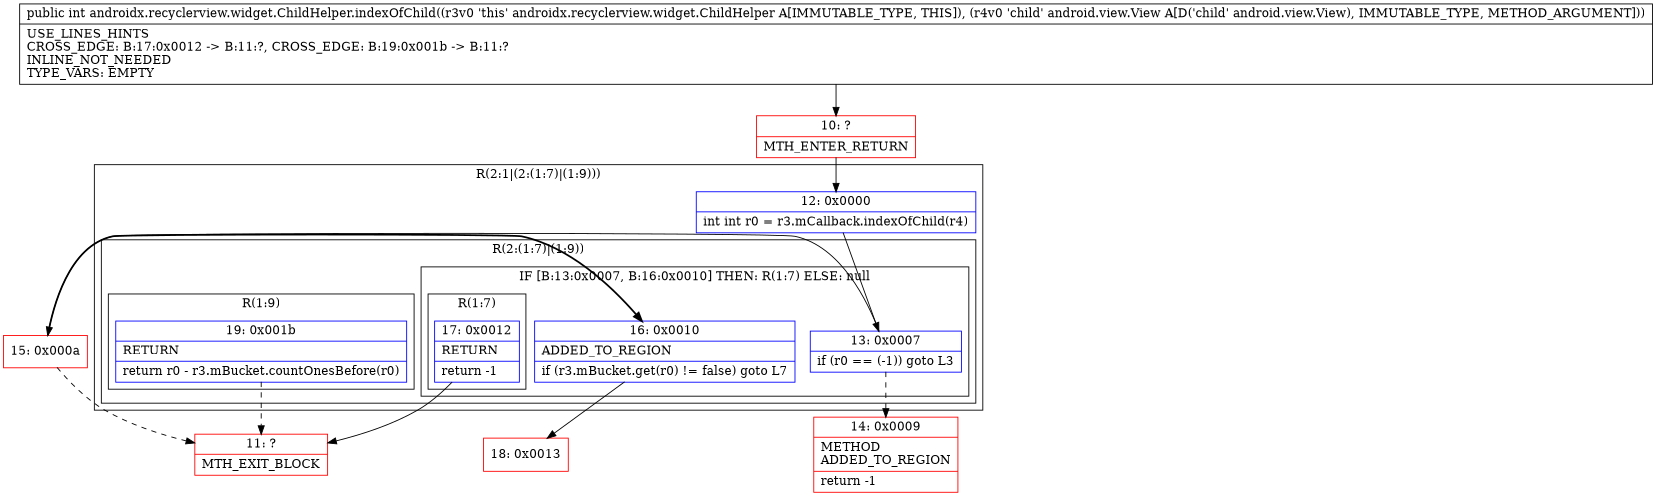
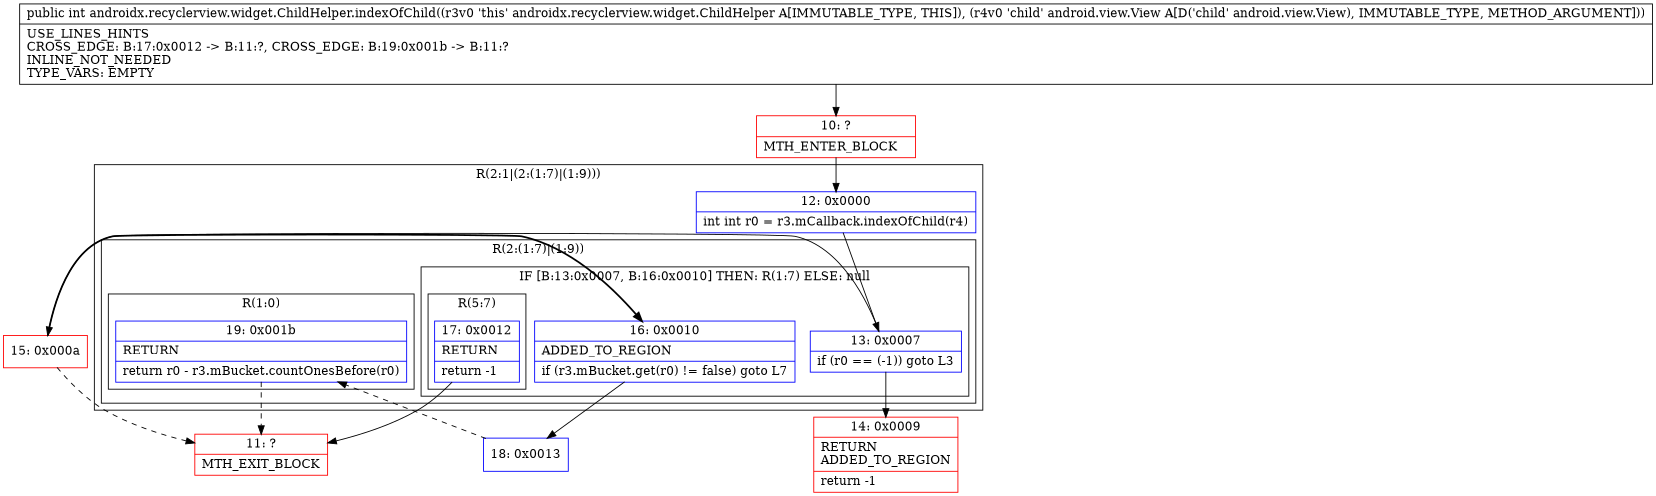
(836, 147) -> (831, 147)
(261, 304) -> (261, 304)
(477, 304) -> (477, 304)
(886, 390) -> (886, 390)
none -> (426, 416)
(851, 447) -> (849, 447)
(526, 455) -> (526, 455)
